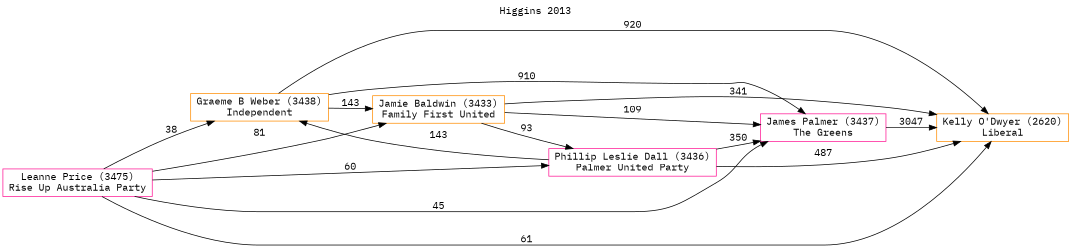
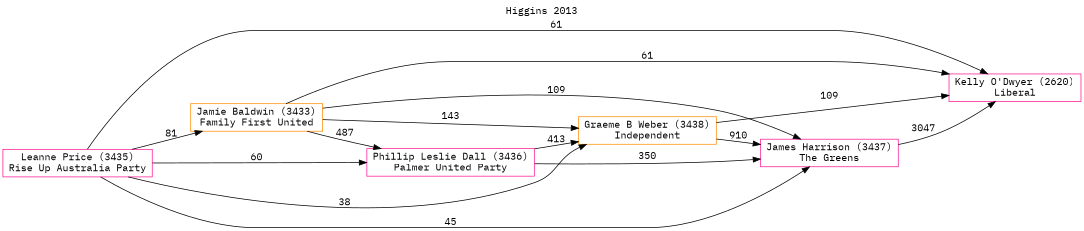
(633, 25) -> (829, 96)
(738, 92) -> (647, 56)
(347, 108) -> (447, 124)
(823, 128) -> (829, 153)
(1003, 128) -> (1015, 88)
(527, 129) -> (345, 133)
(439, 135) -> (556, 140)
(836, 164) -> none
(78, 183) -> (78, 163)
